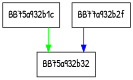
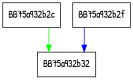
(31, 15) -> (32, 15)
(101, 15) -> (102, 15)
